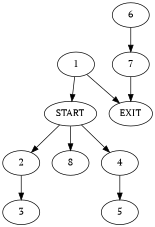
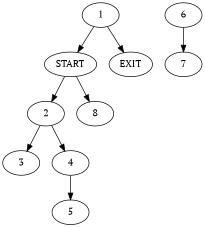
(131, 86) -> none
(93, 136) -> (57, 135)
